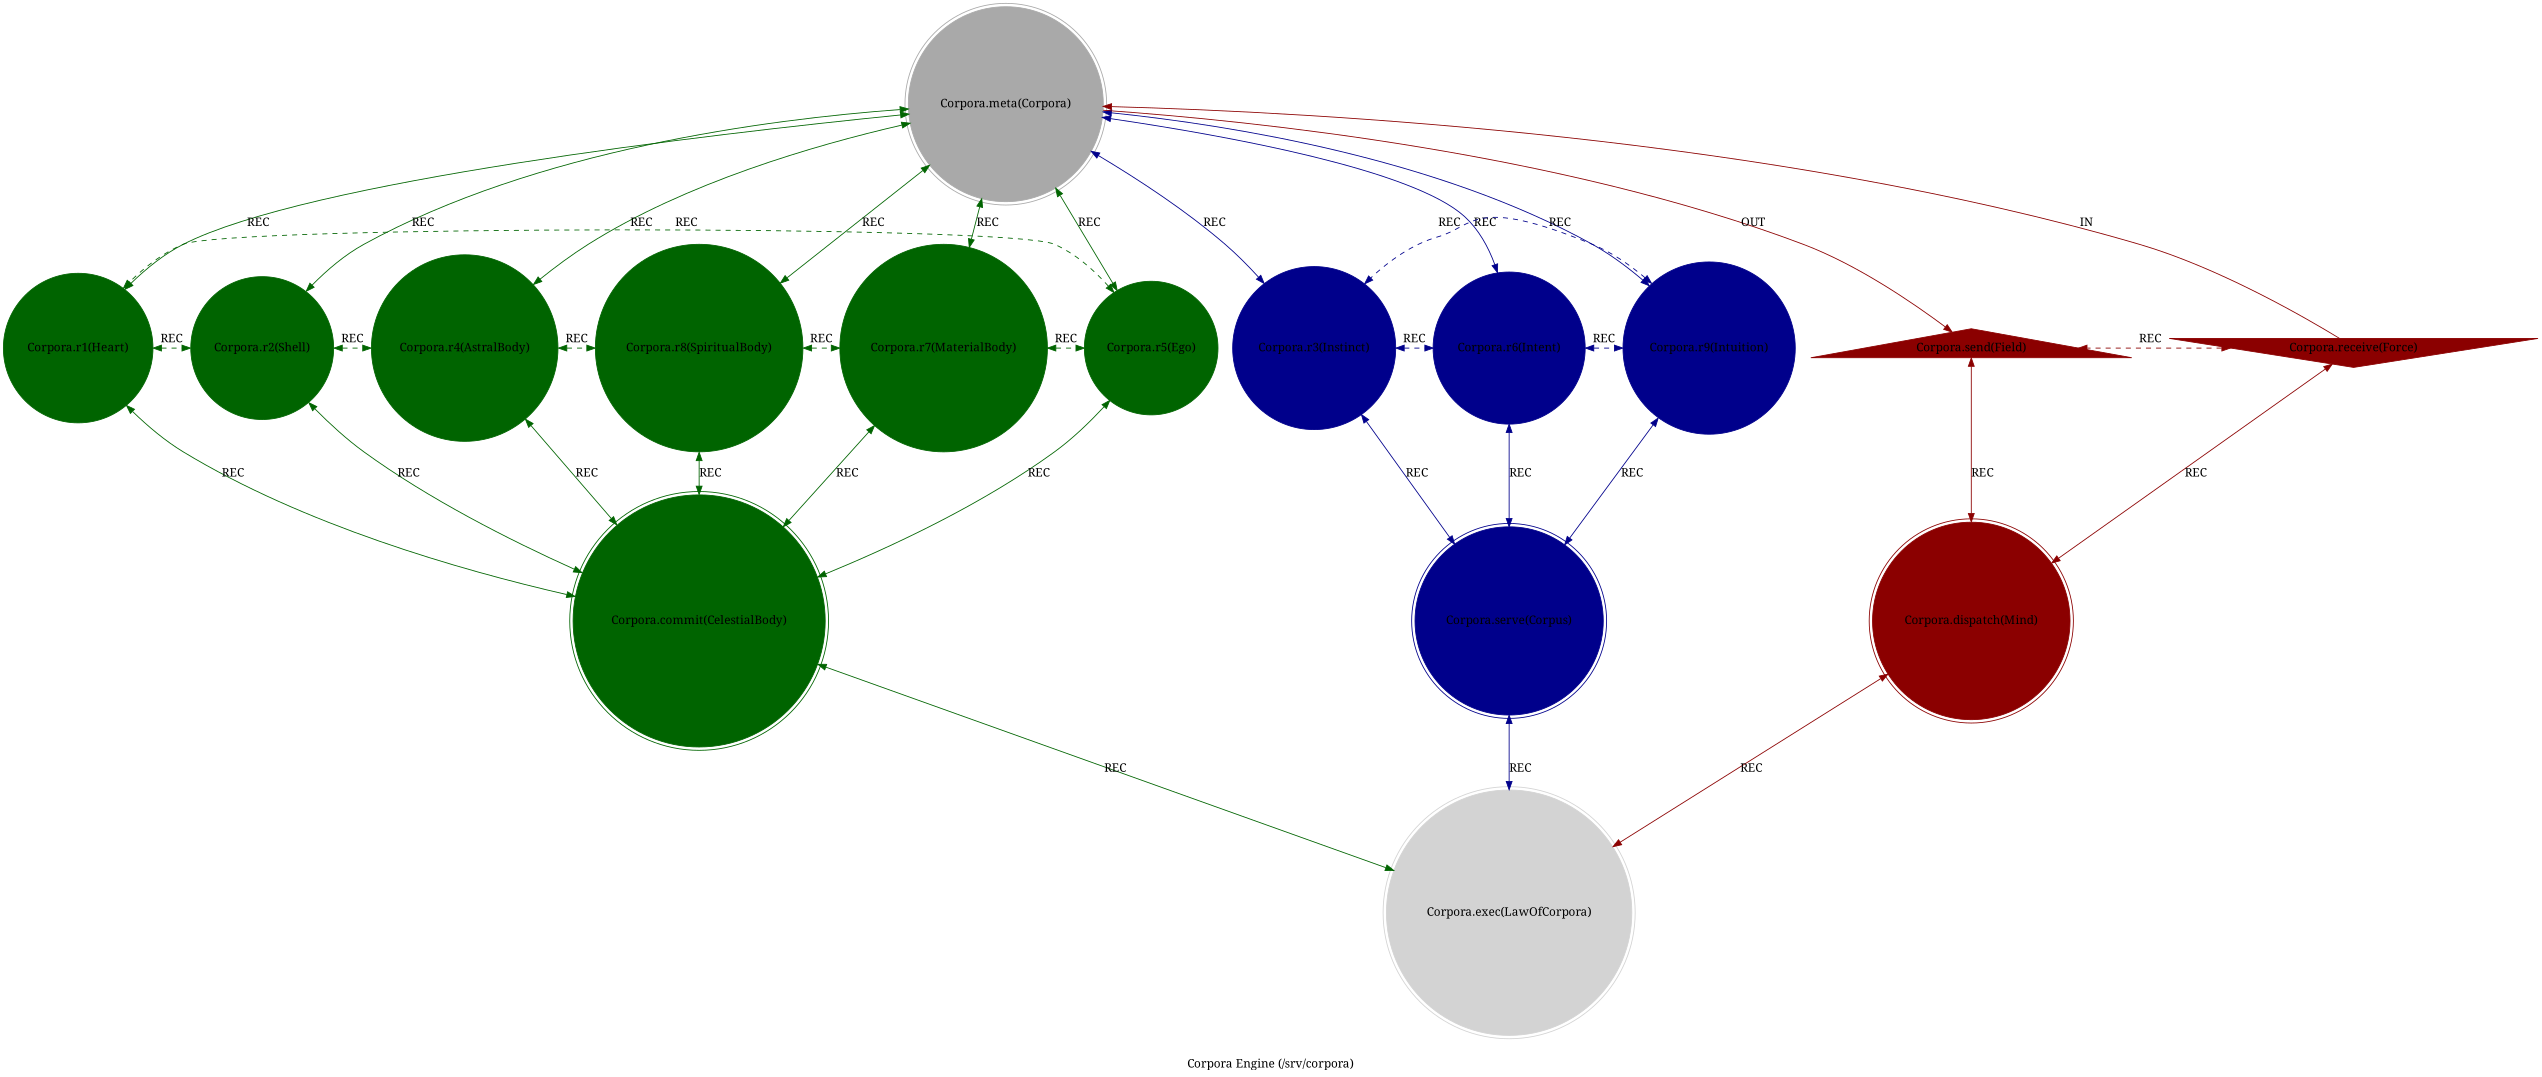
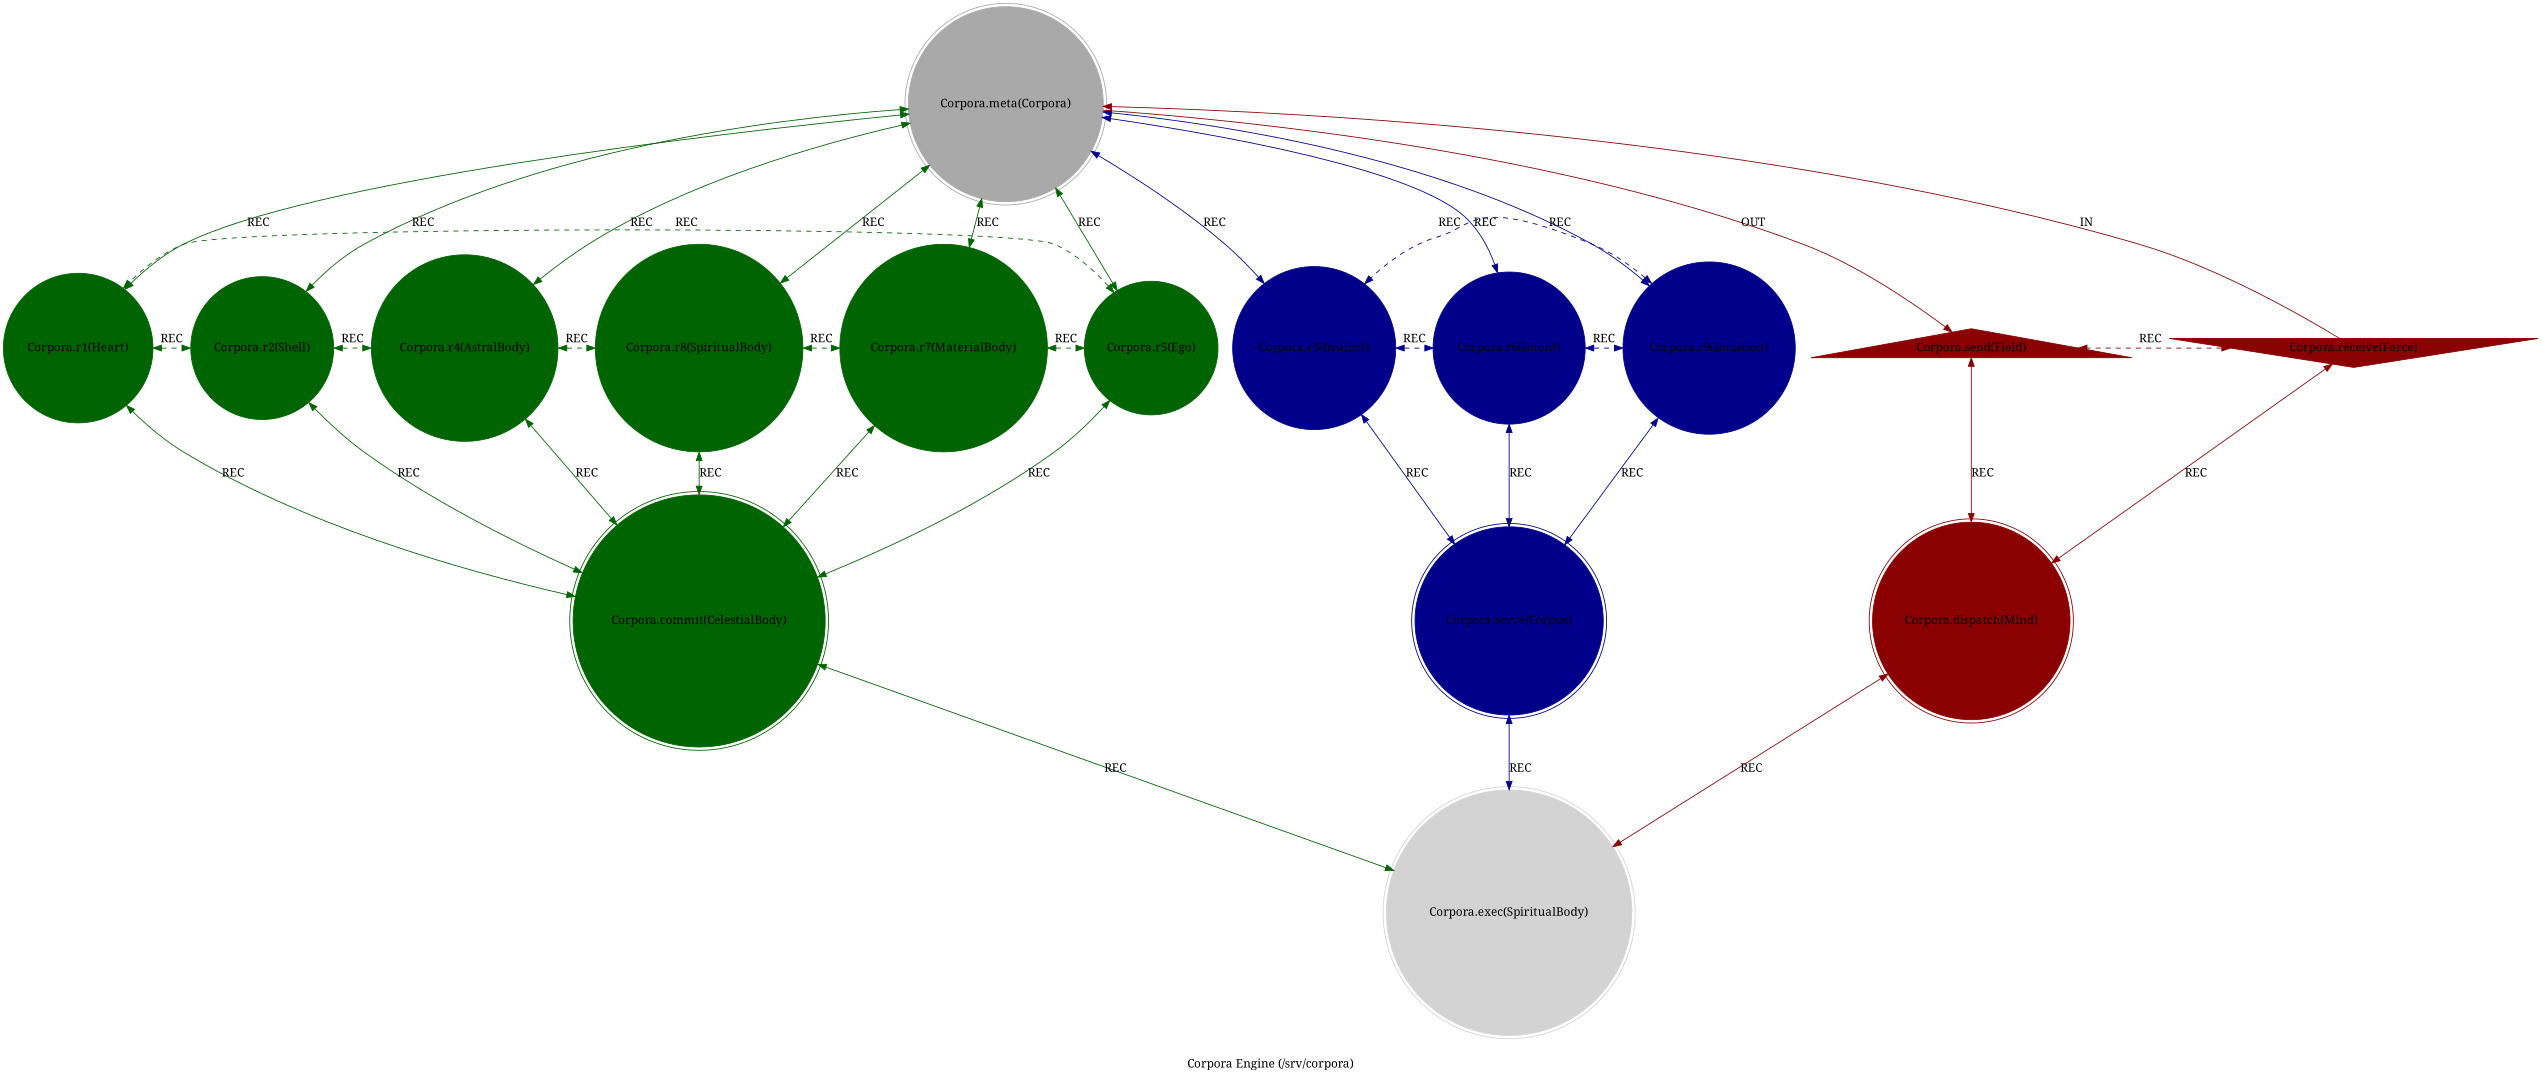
(1509, 913) -> (1509, 913)
